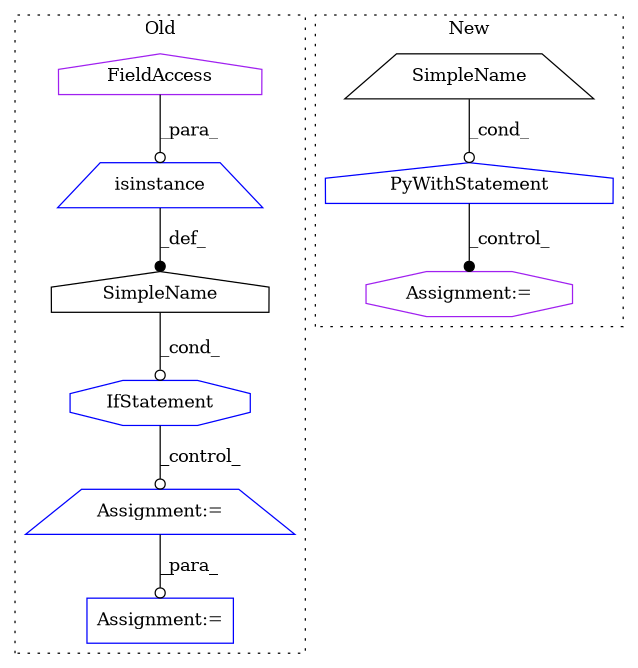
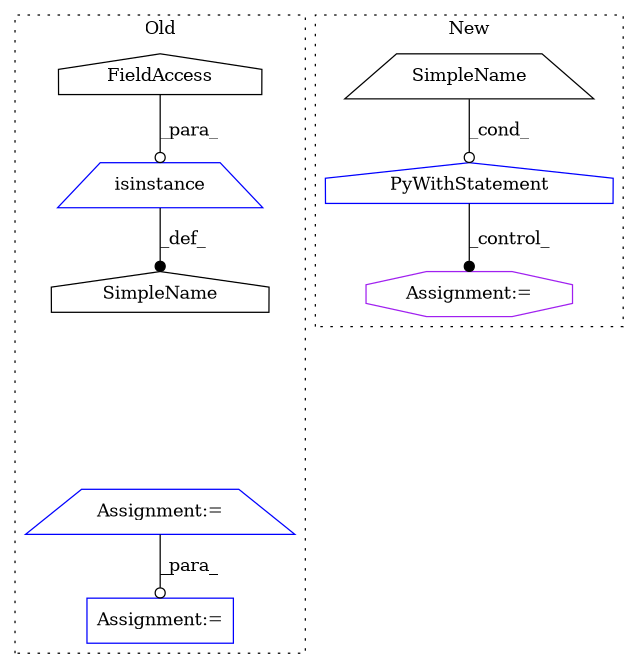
(160, 76) -> (160, 76)
(160, 403) -> none
